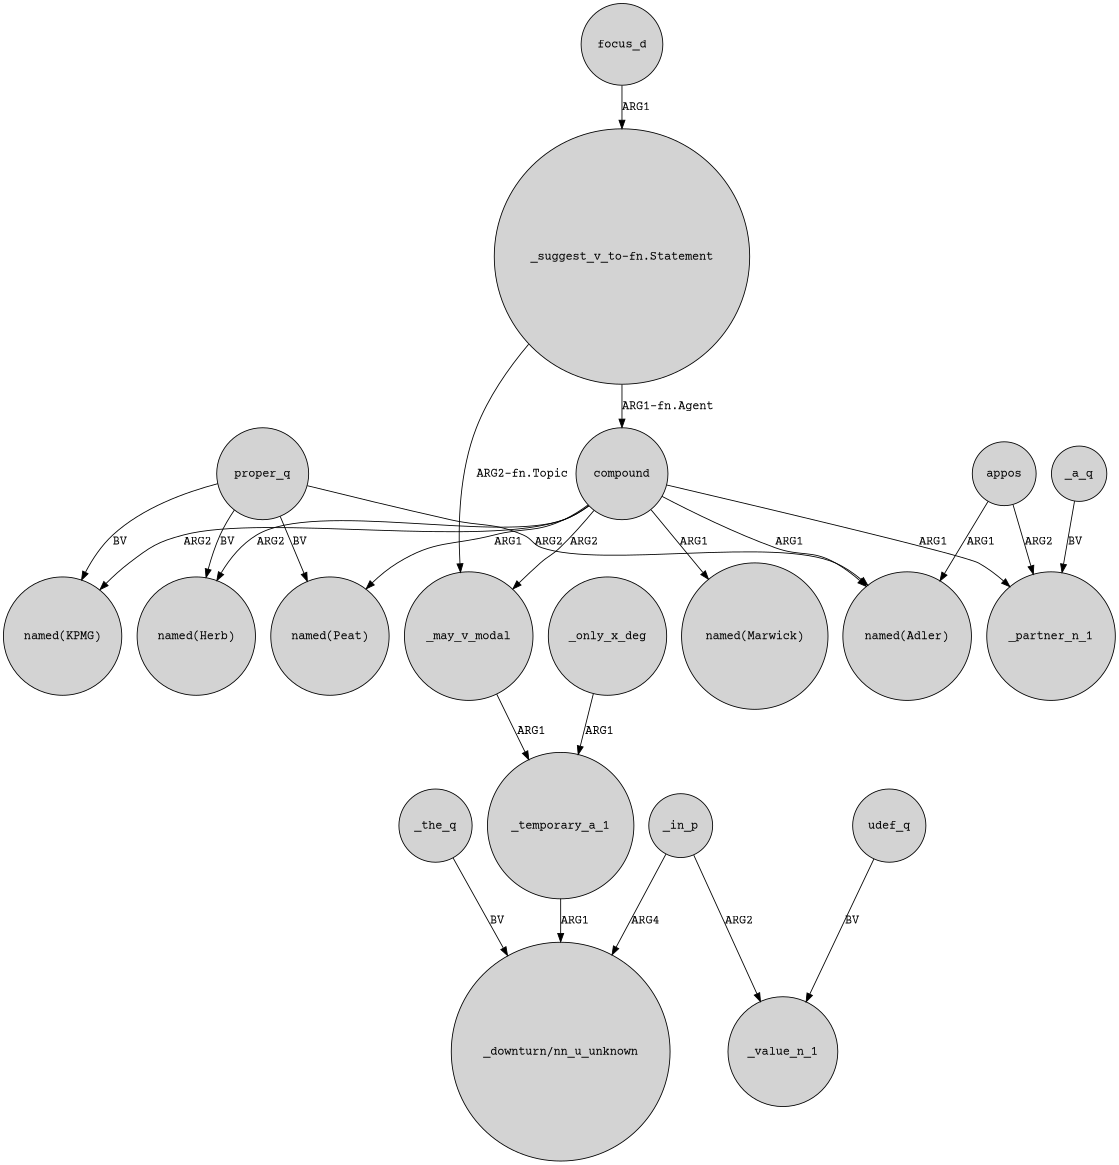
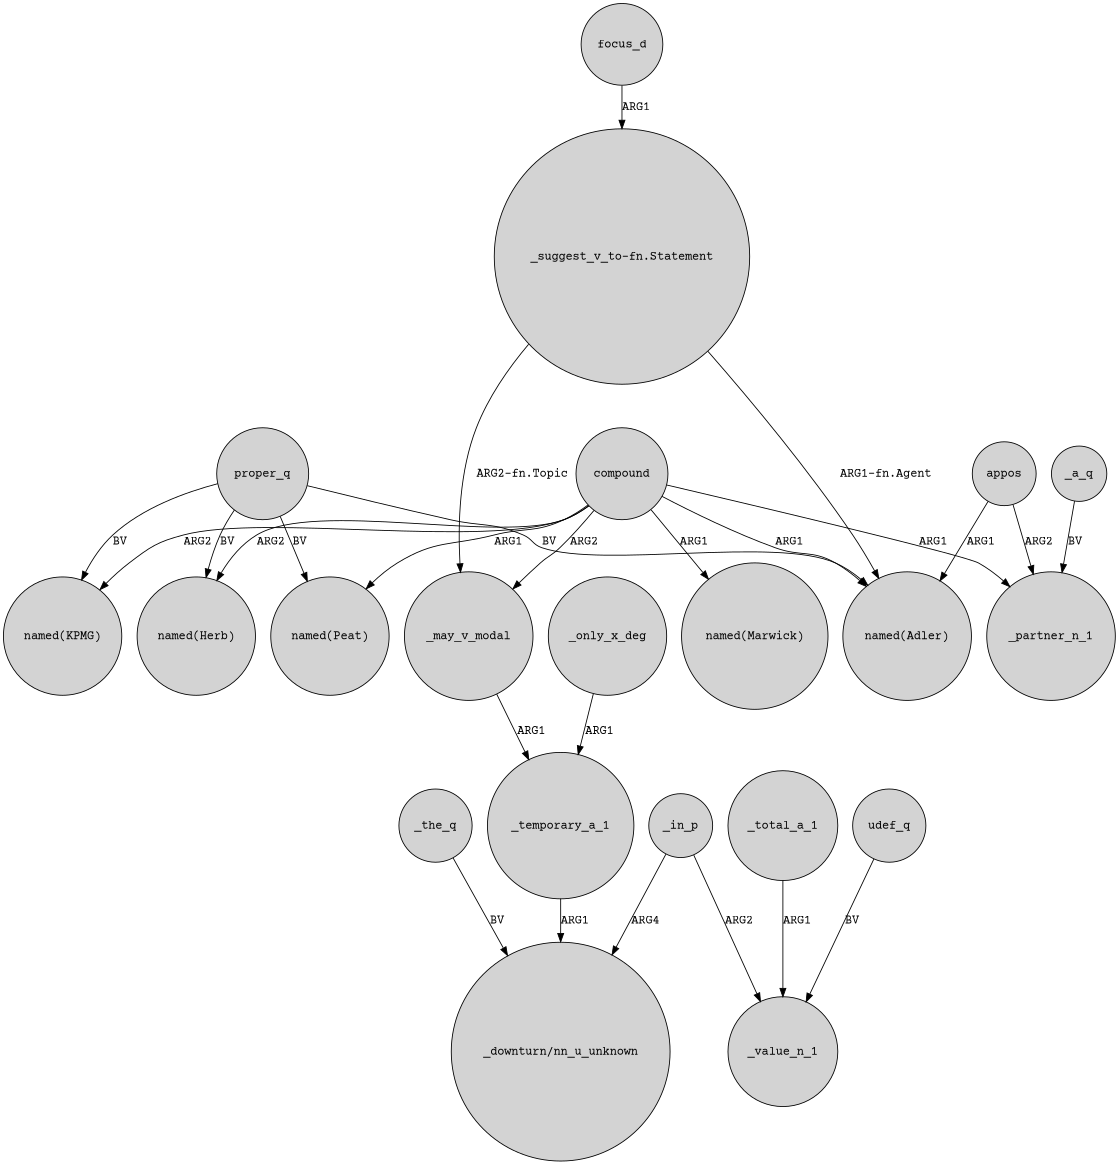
(622, 402) -> (796, 458)
(549, 541) -> (549, 541)
none -> (783, 826)
